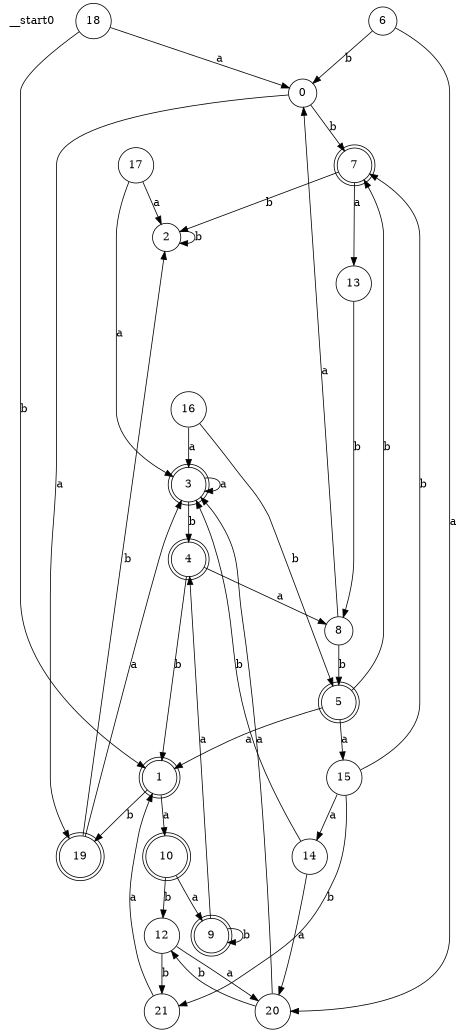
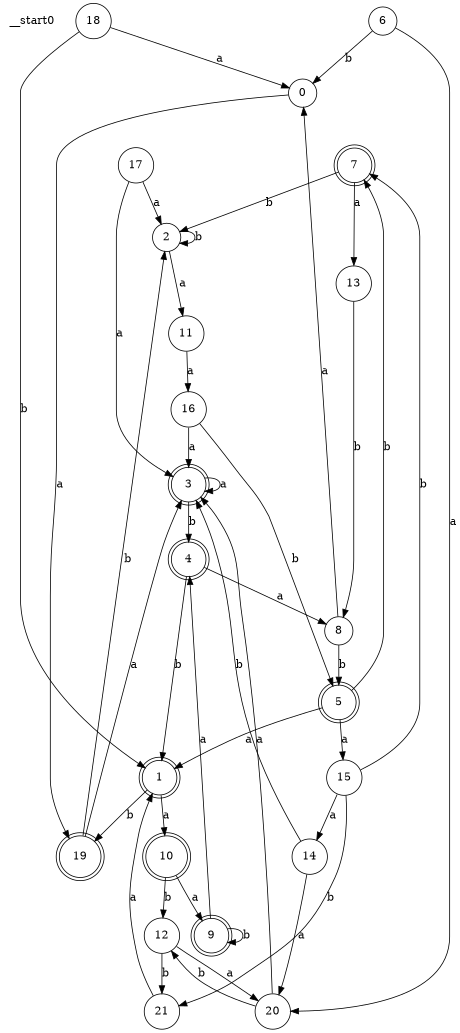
(325, 125) -> none
none -> (186, 334)
